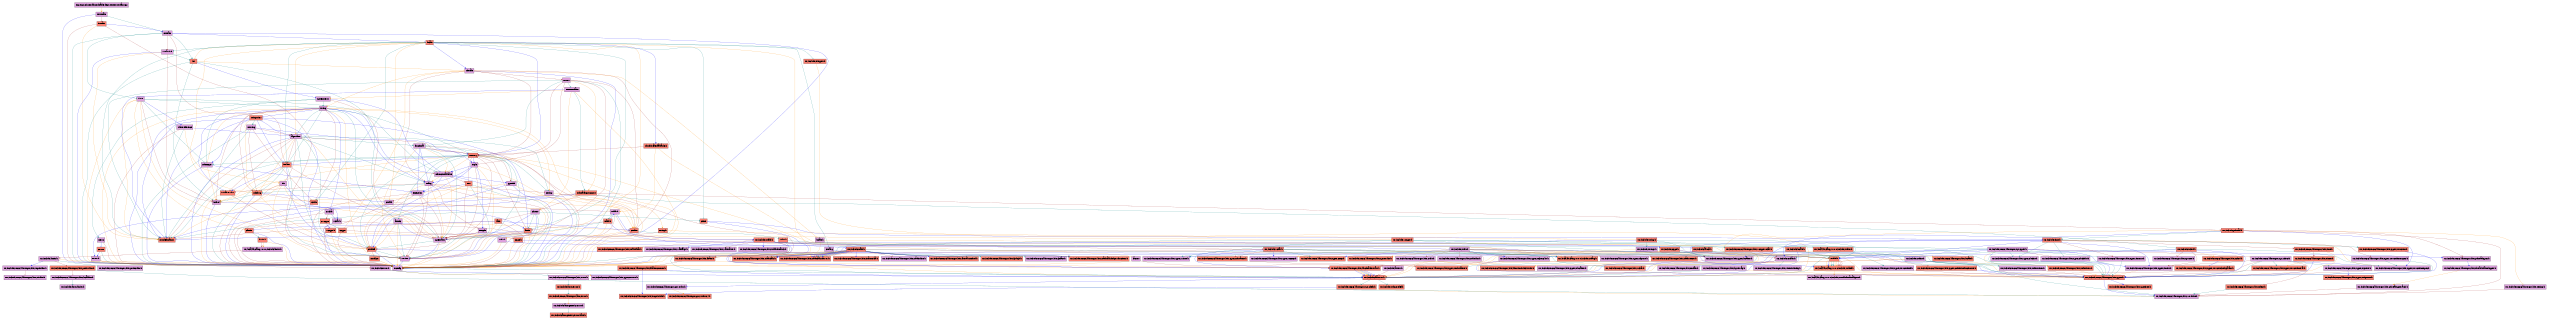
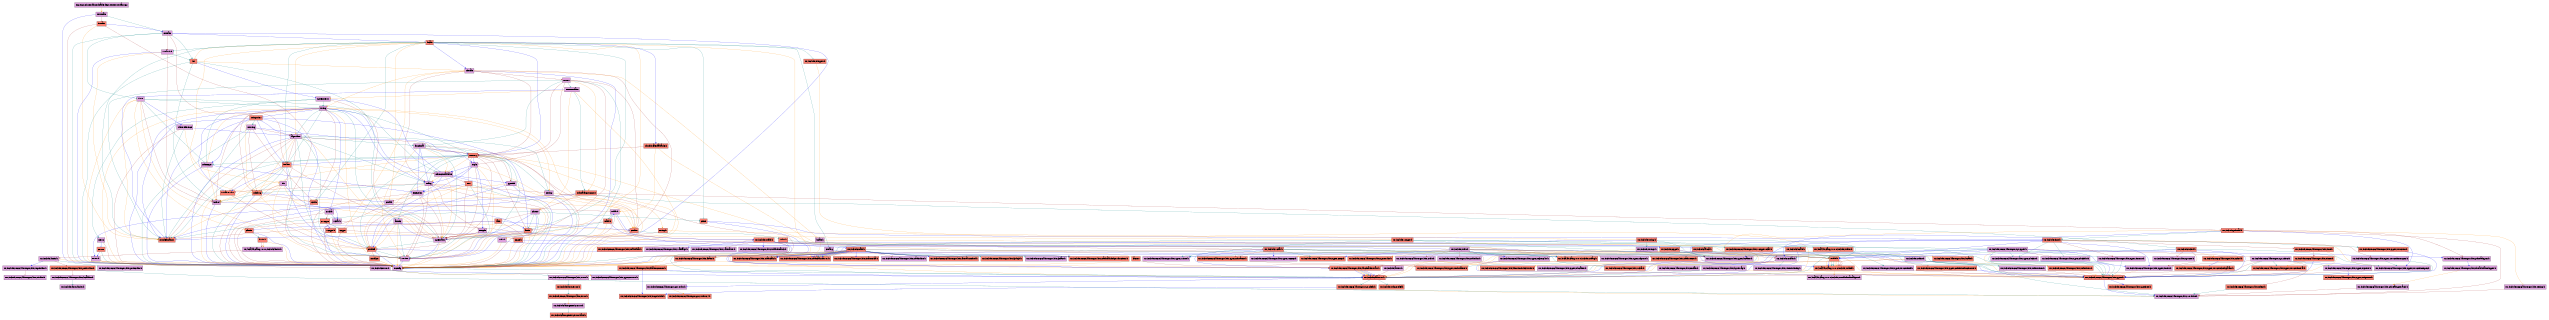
(1136, 259) -> (1136, 259)
